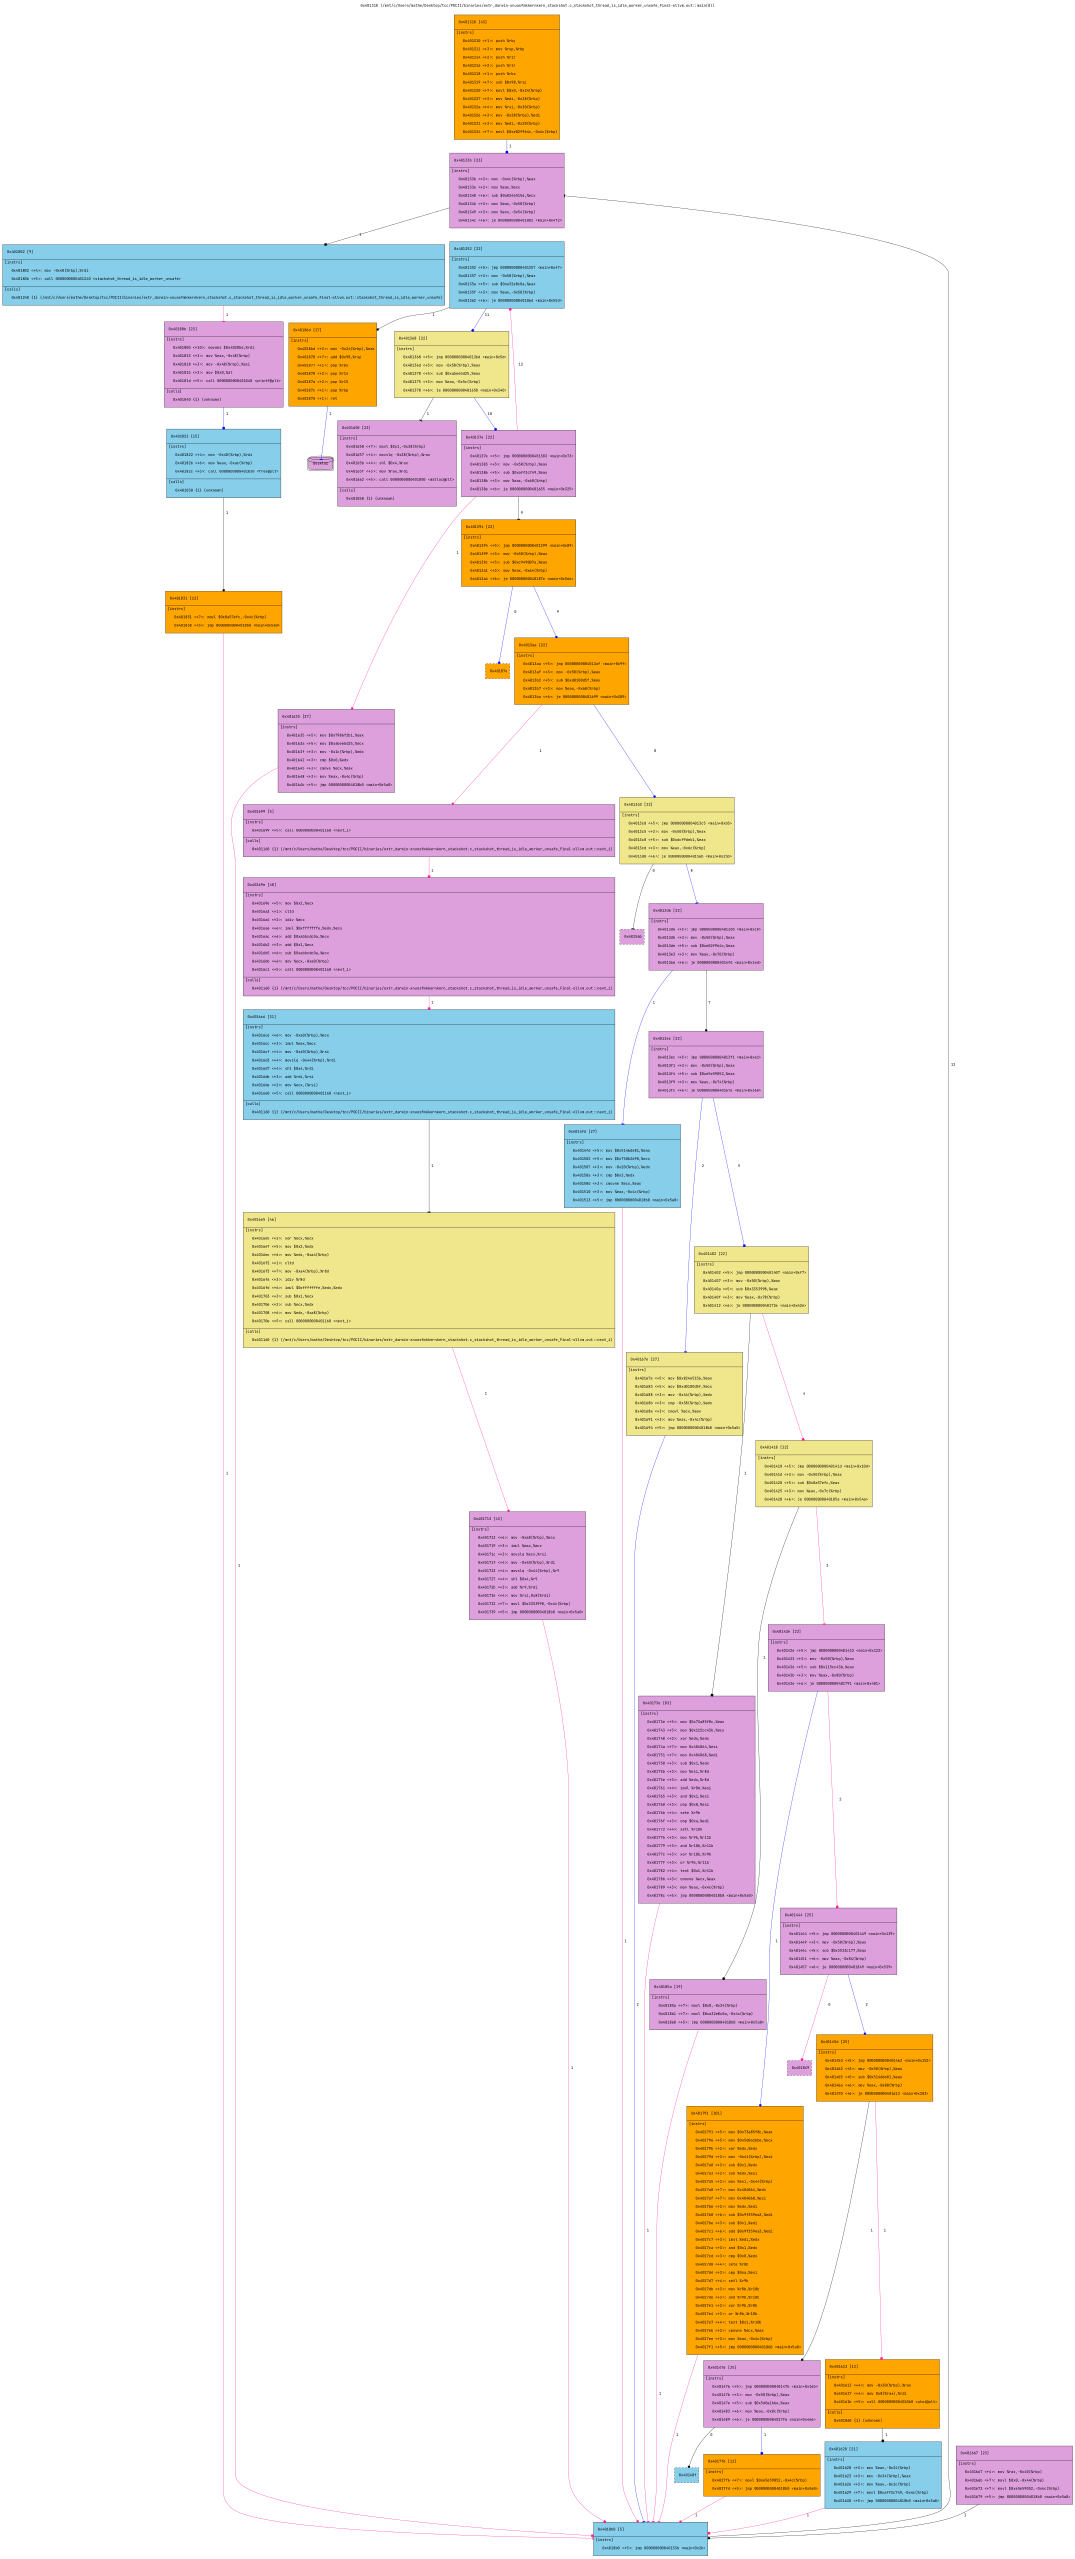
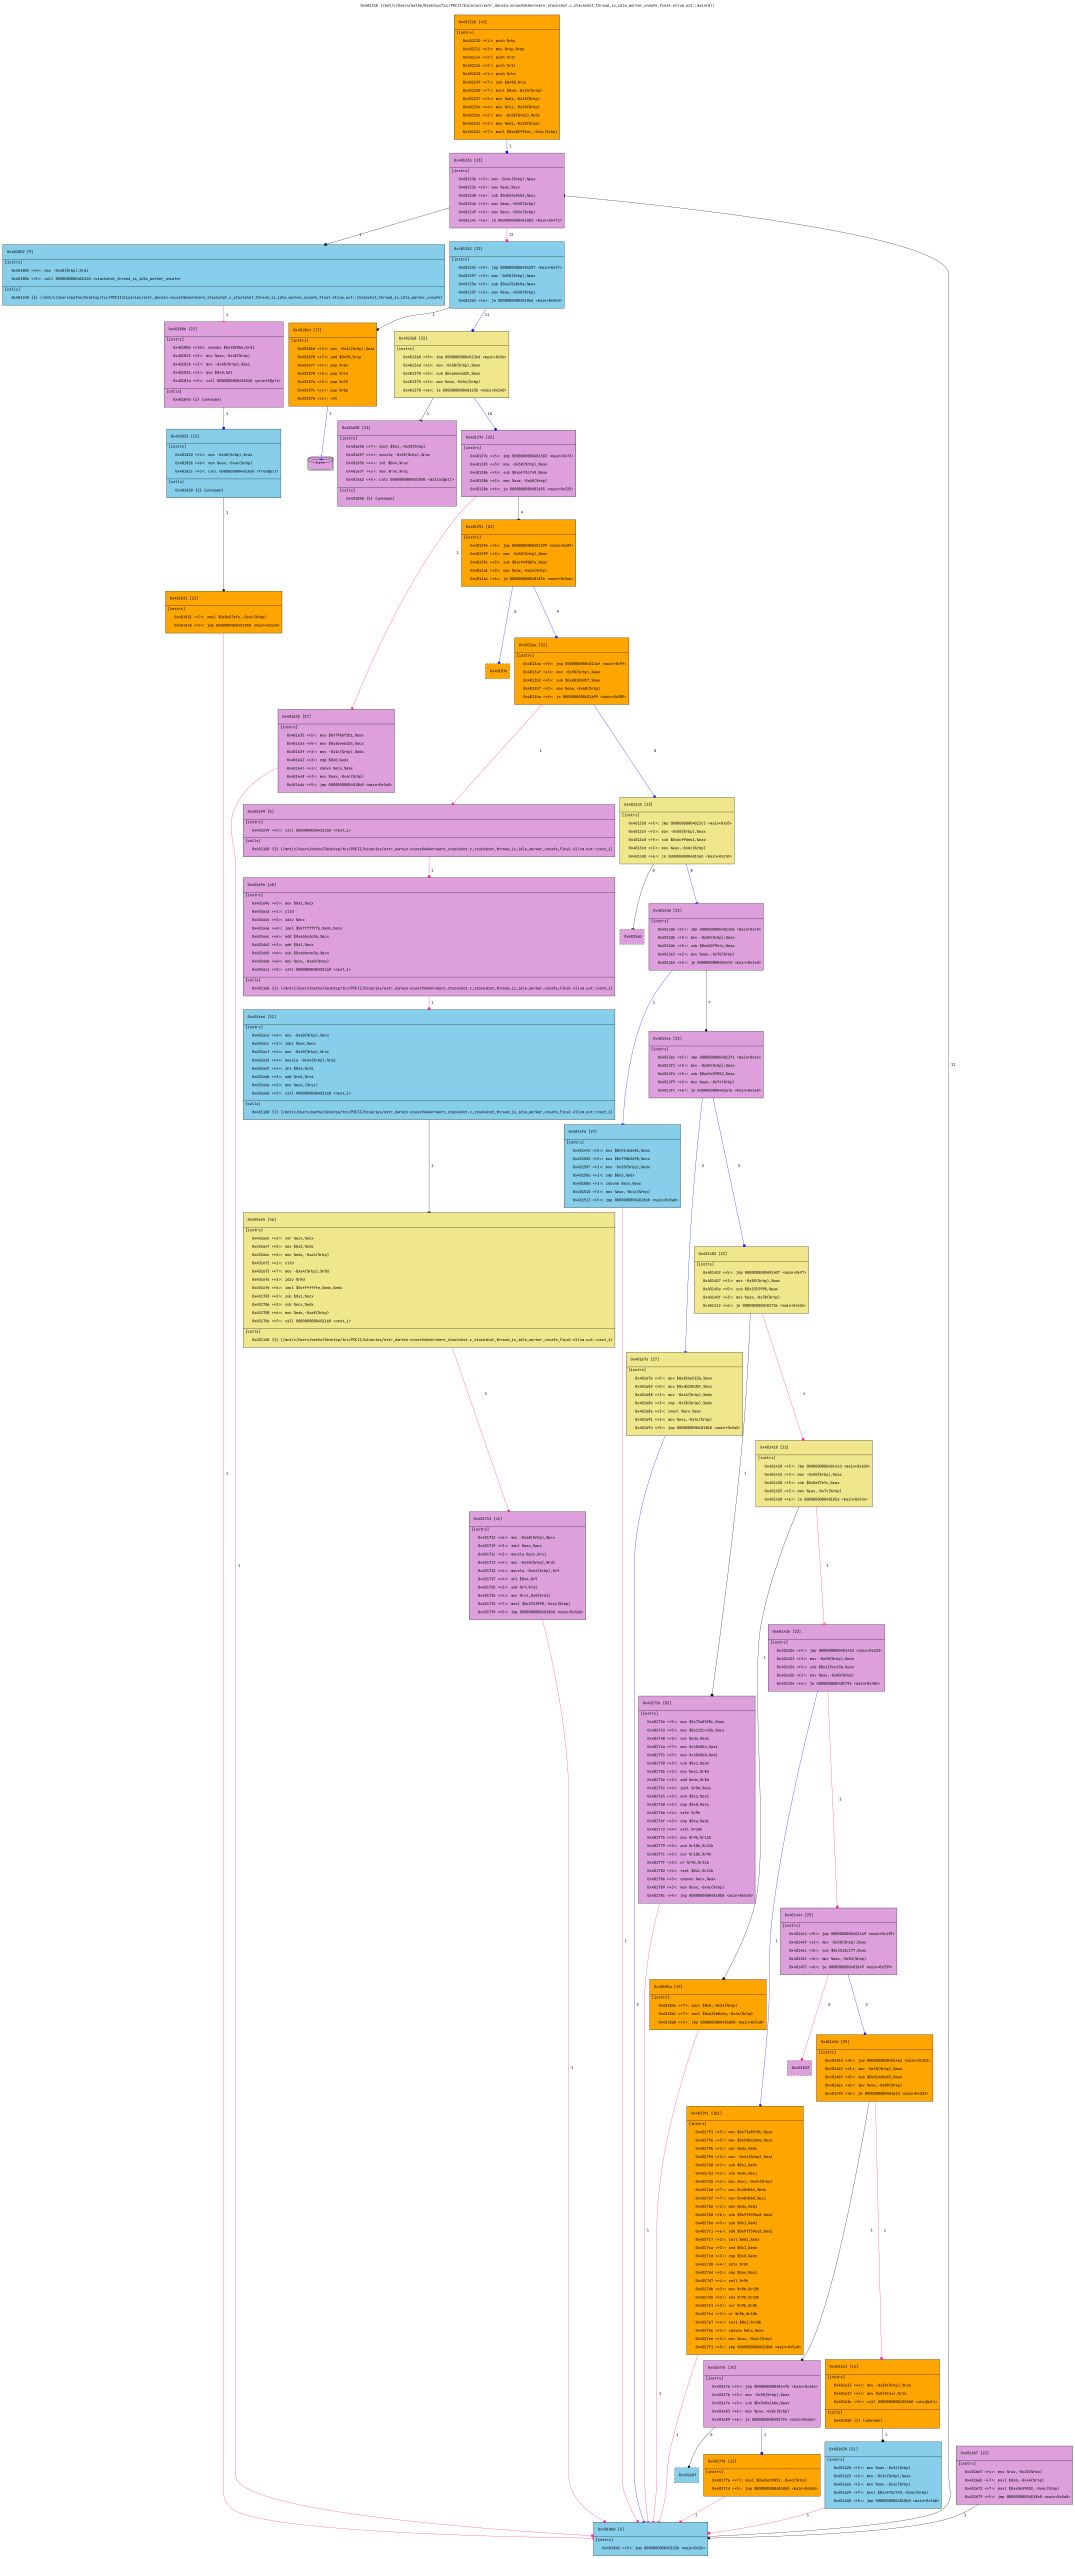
(514, 371) -> (507, 233)
(321, 463) -> (321, 463)
(708, 2005) -> (708, 2005)
